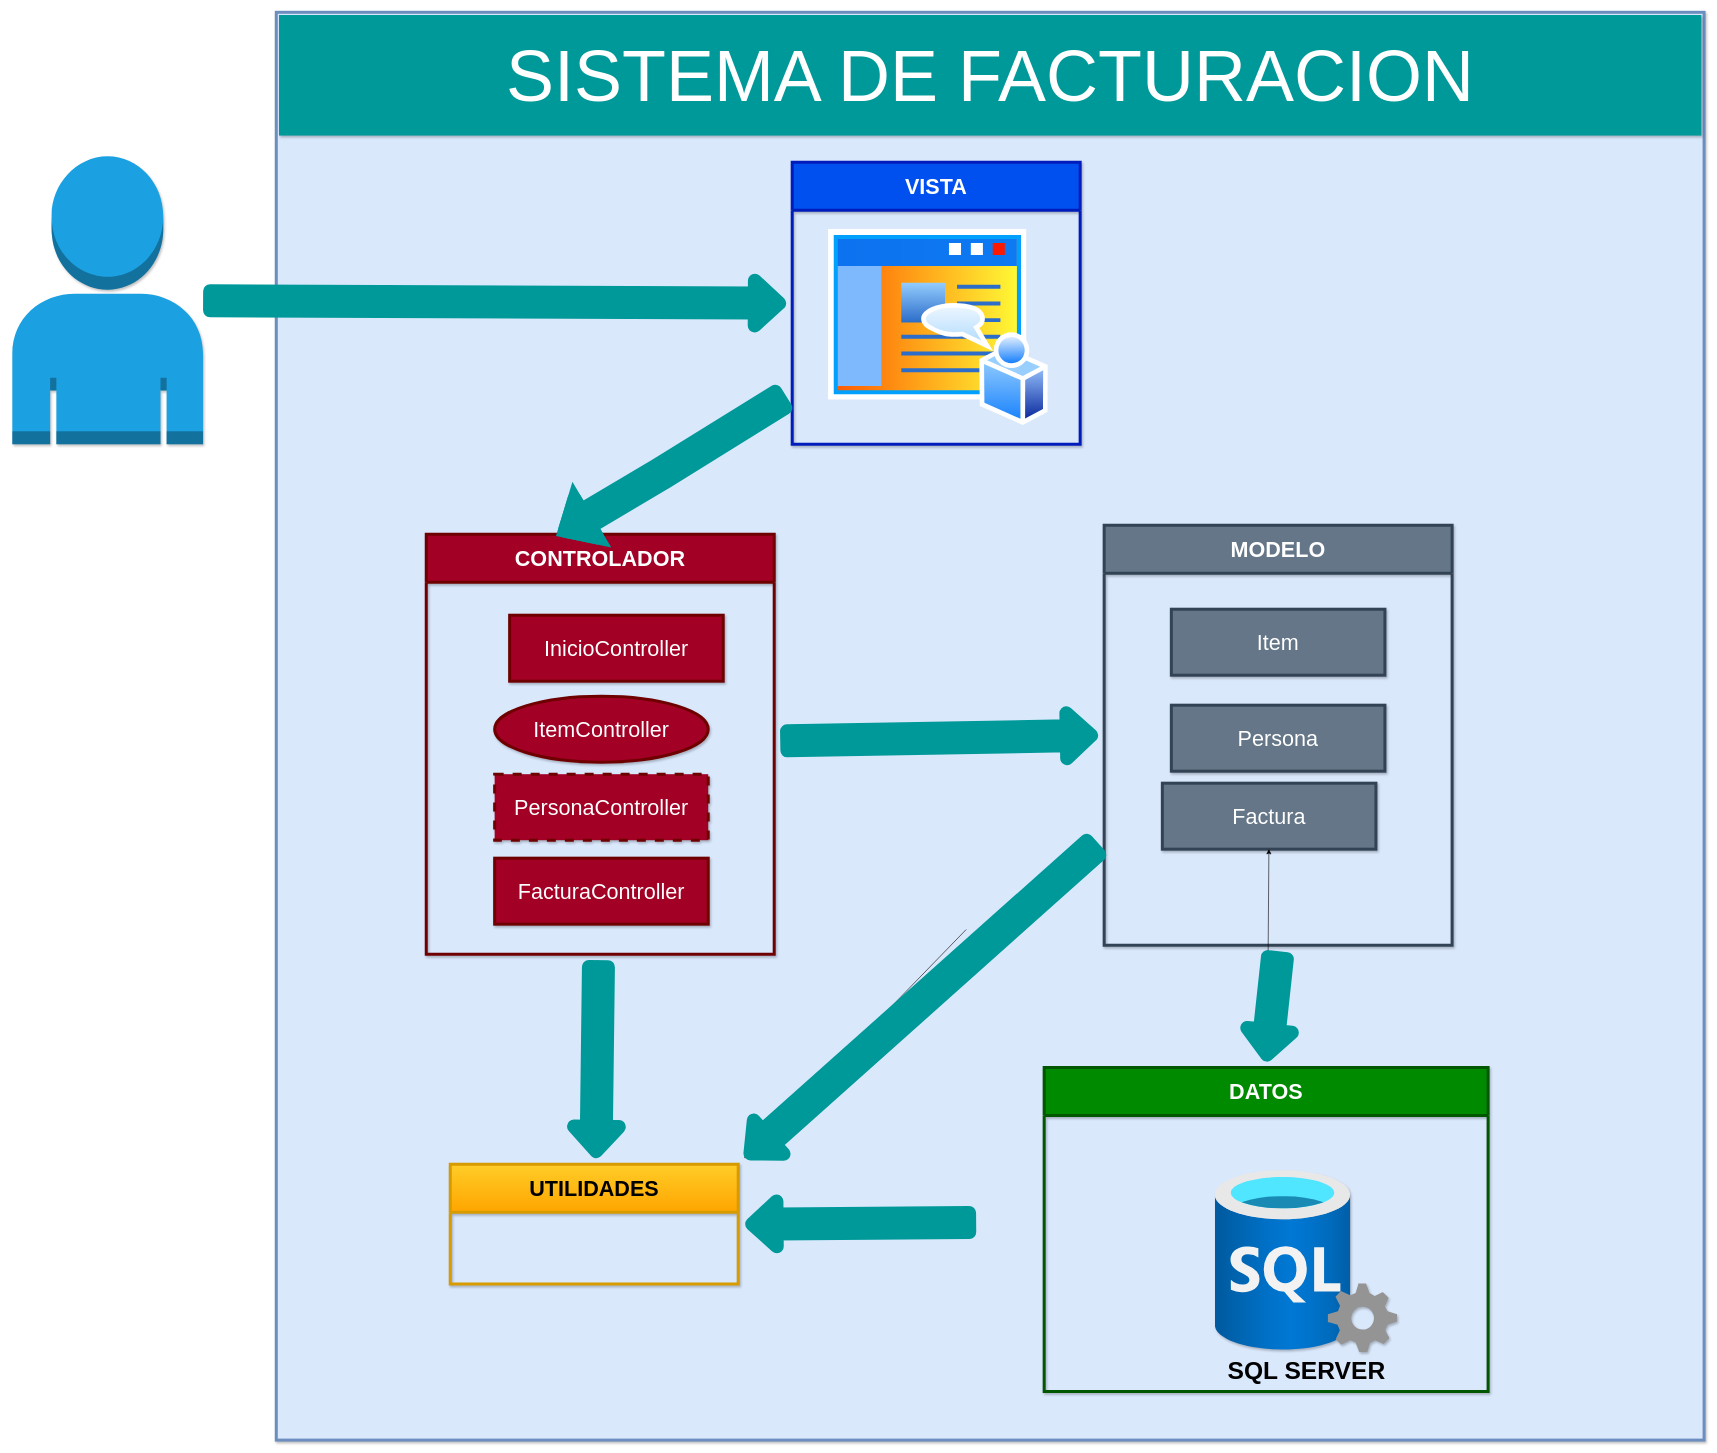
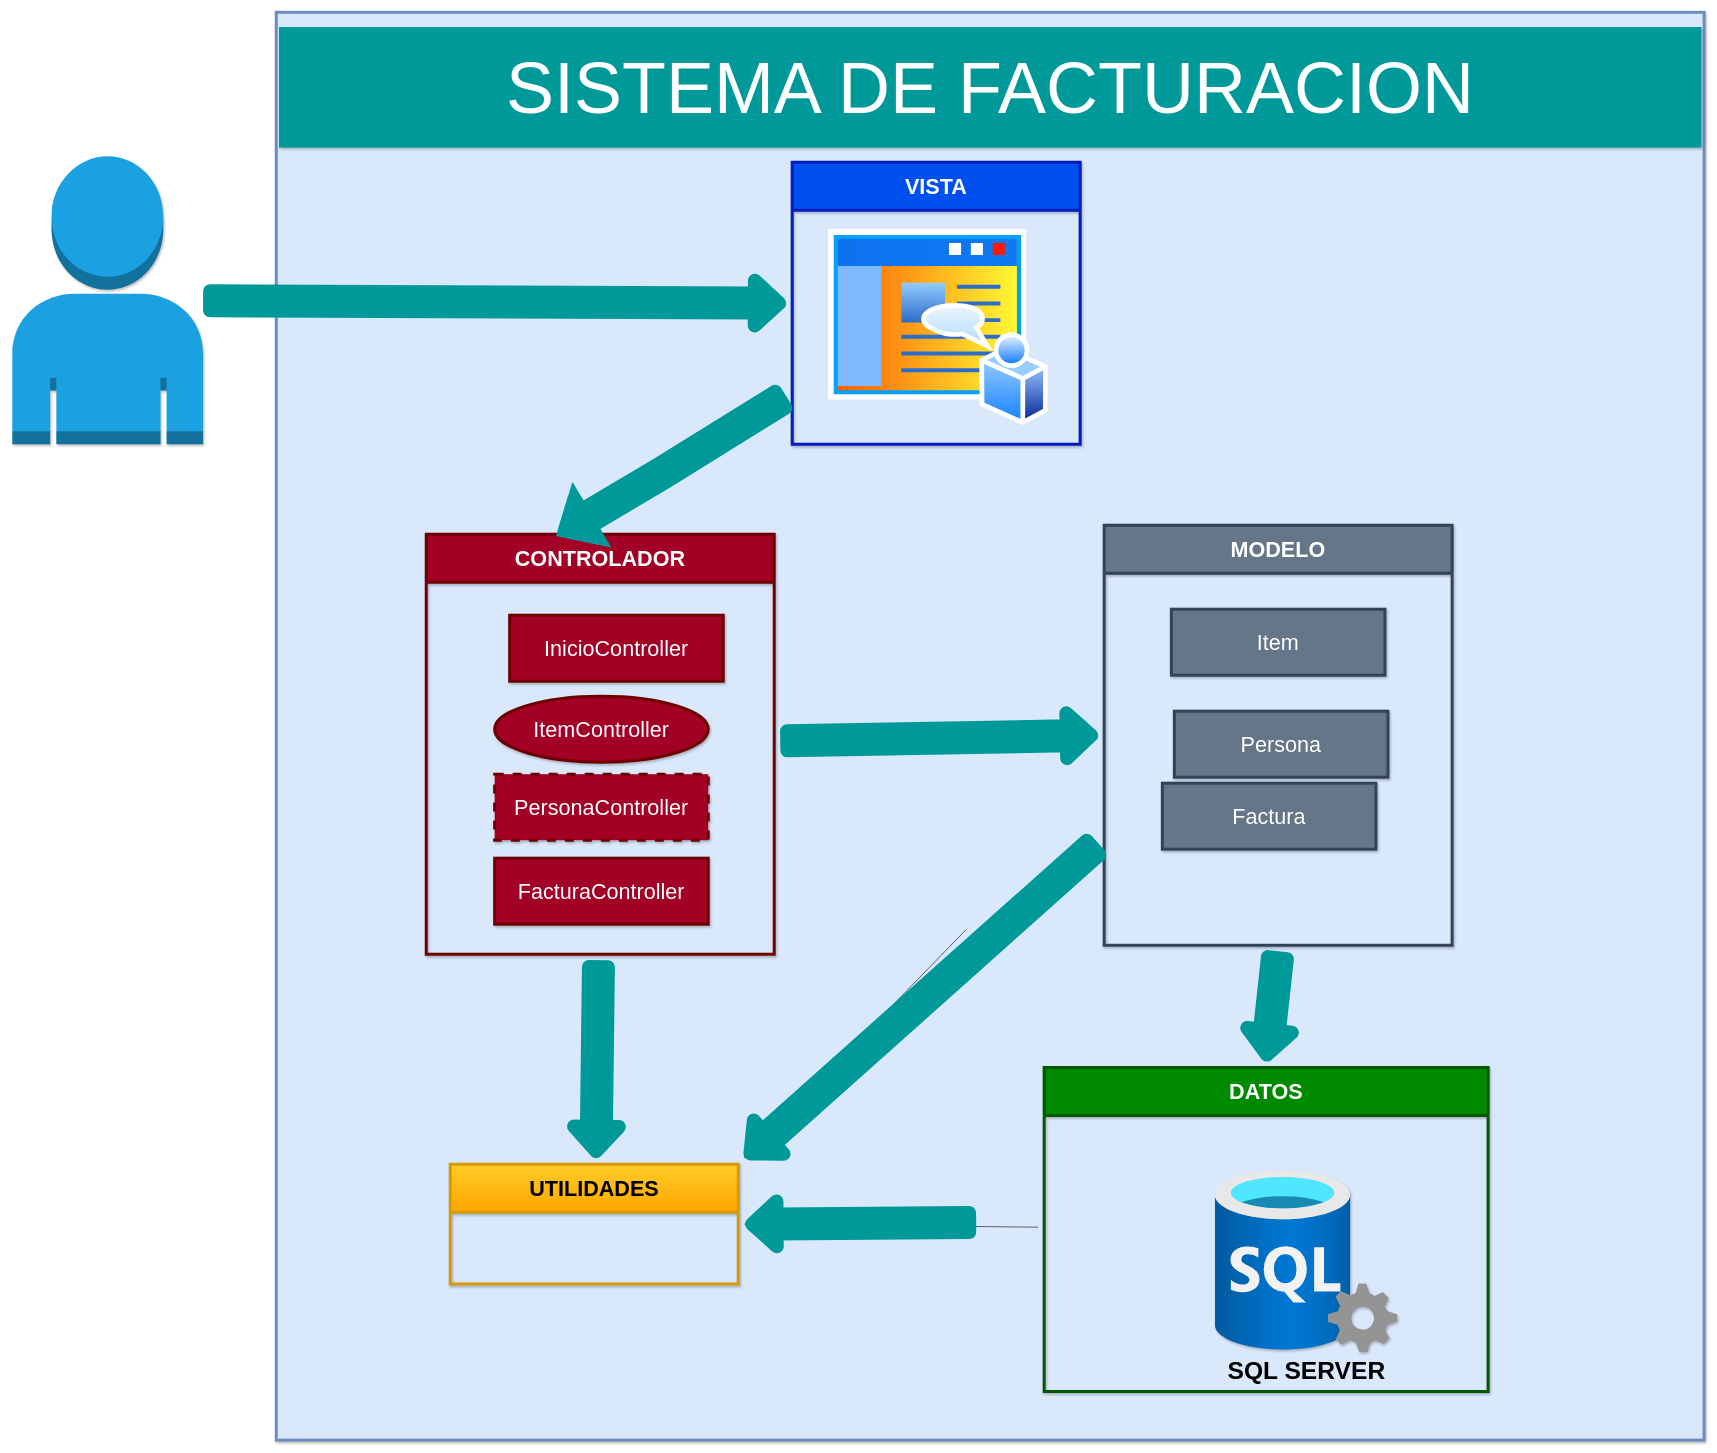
(990, 75) -> (990, 87)
(1278, 738) -> (1281, 744)
(1269, 902) -> (1006, 1227)
